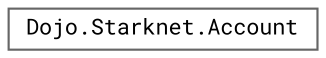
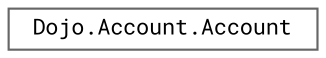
(163, 29) -> (163, 29)
